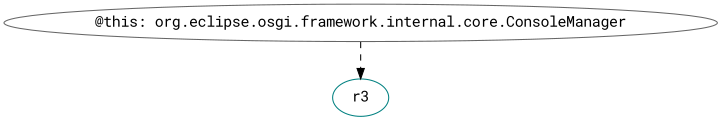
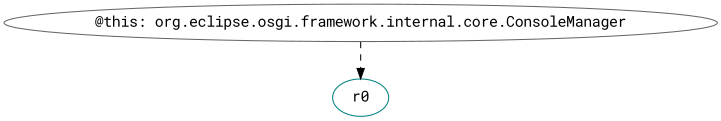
(361, 98) -> (361, 98)
